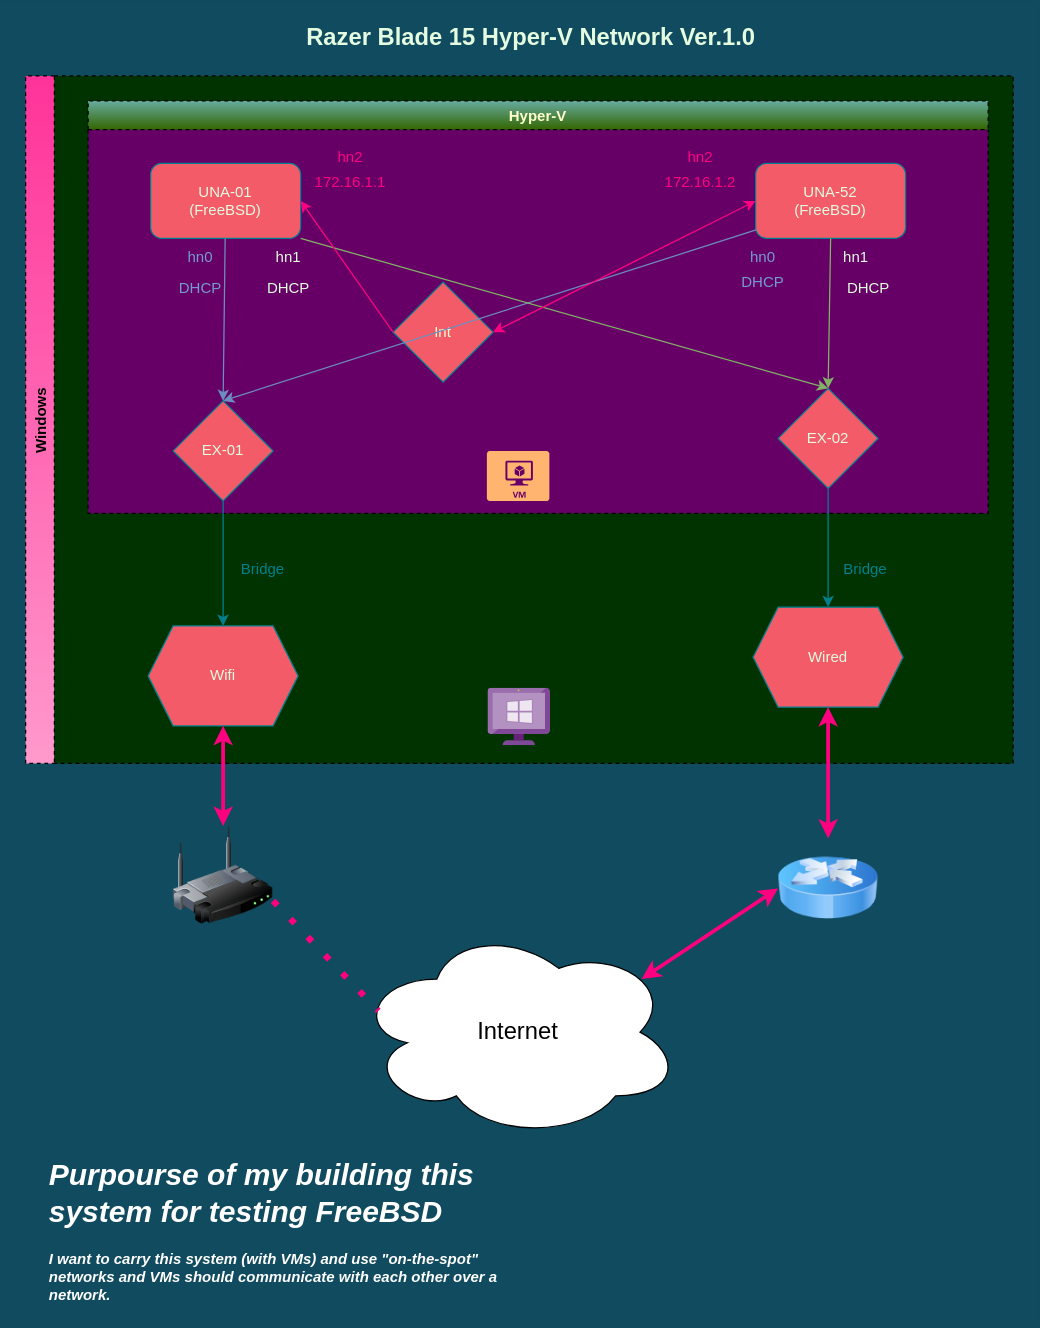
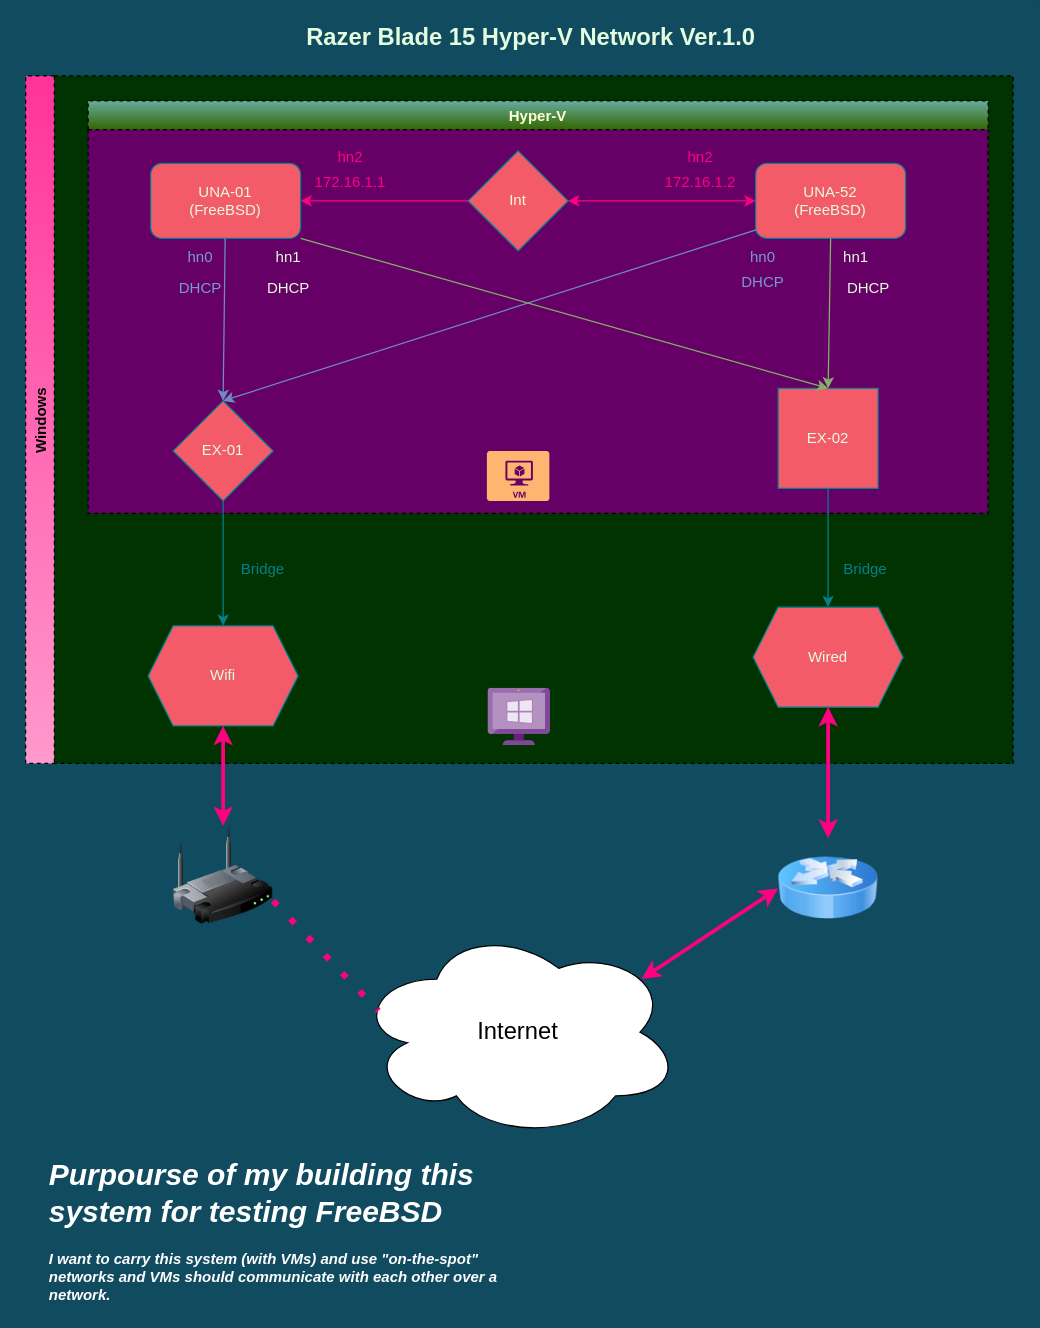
(443, 332) -> (518, 201)
(828, 438) -> (828, 438)
